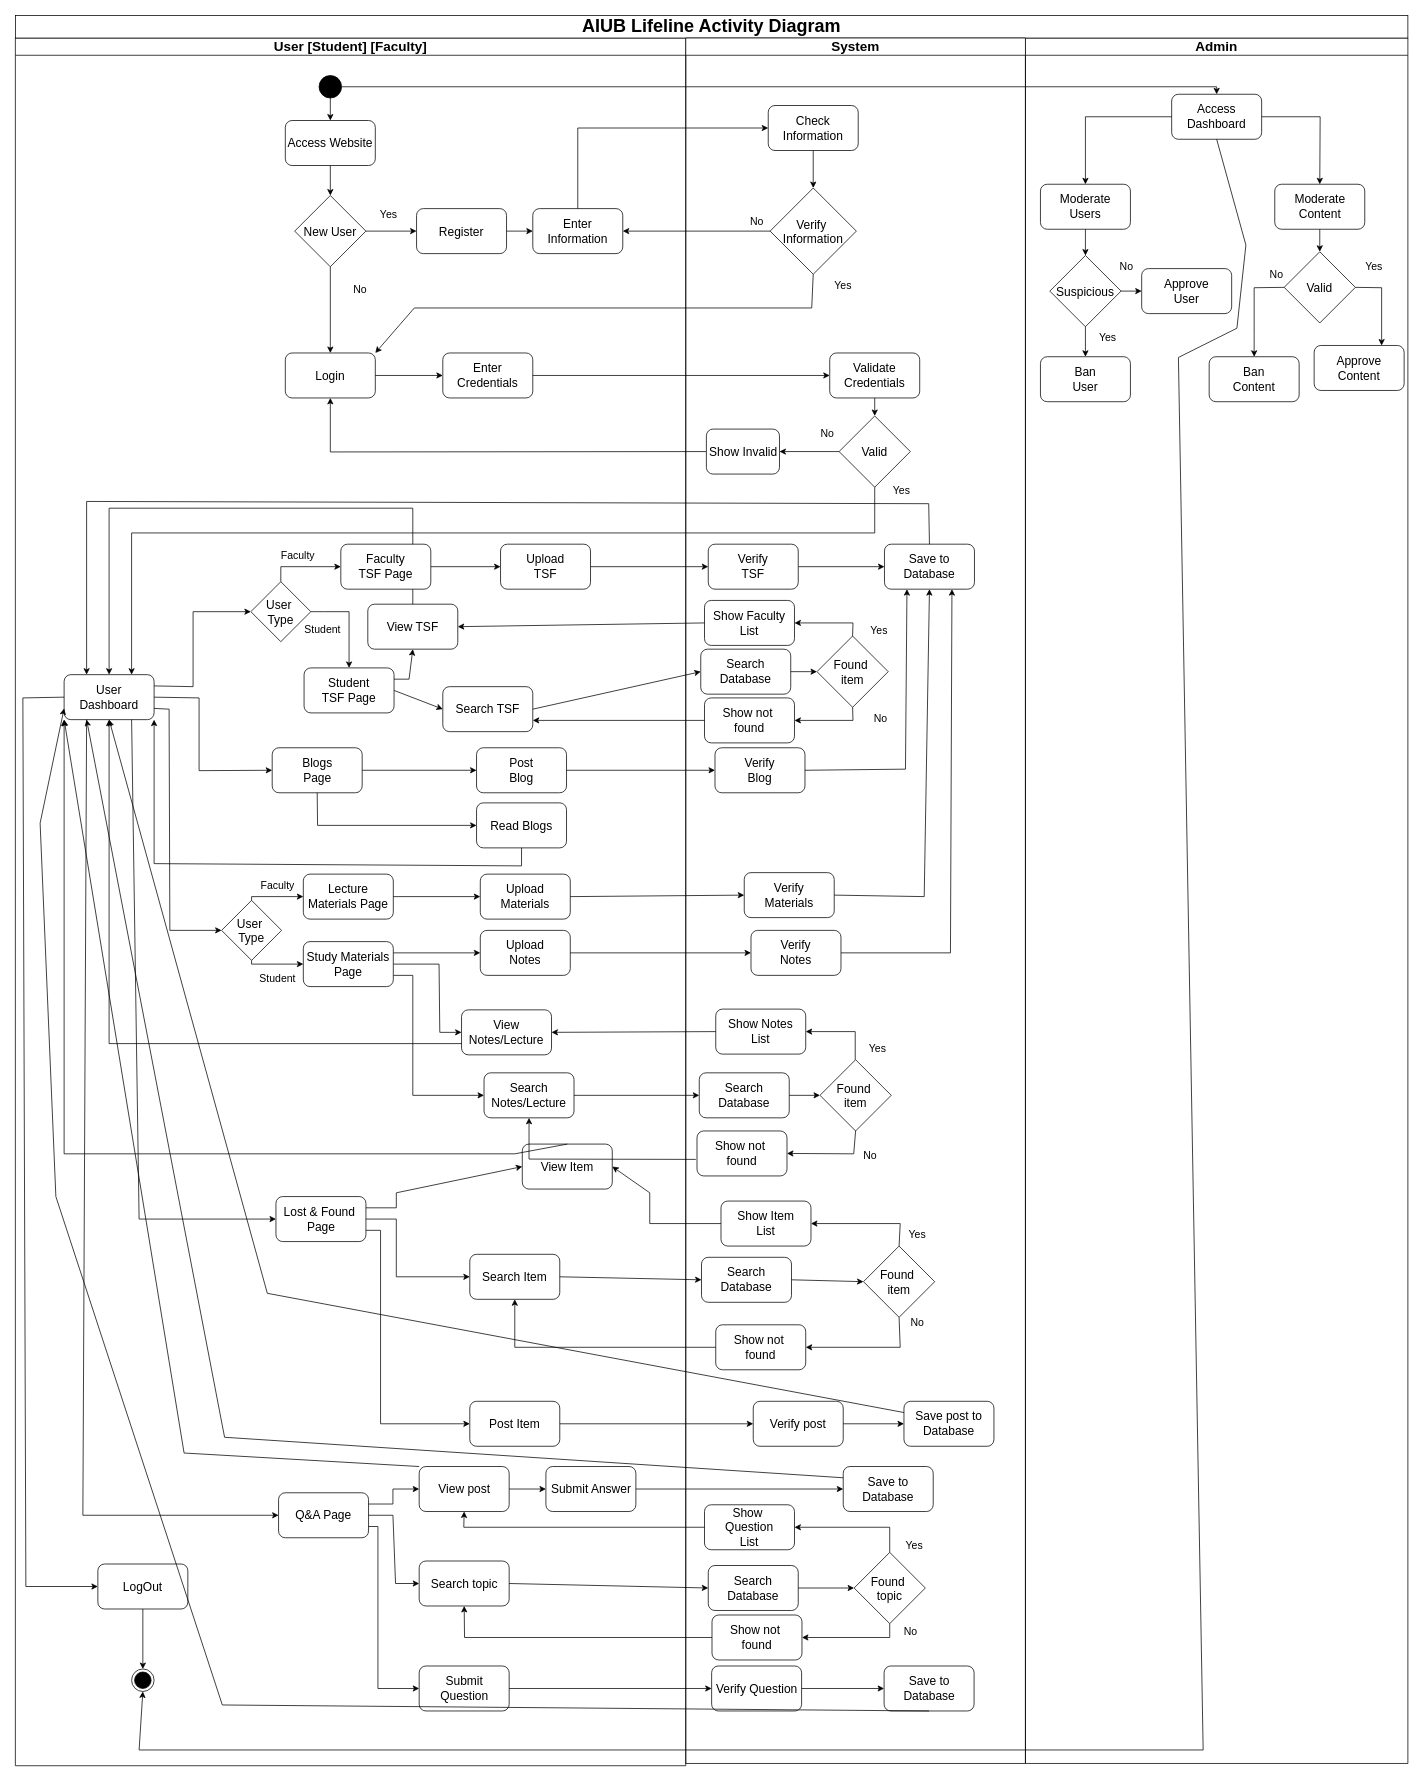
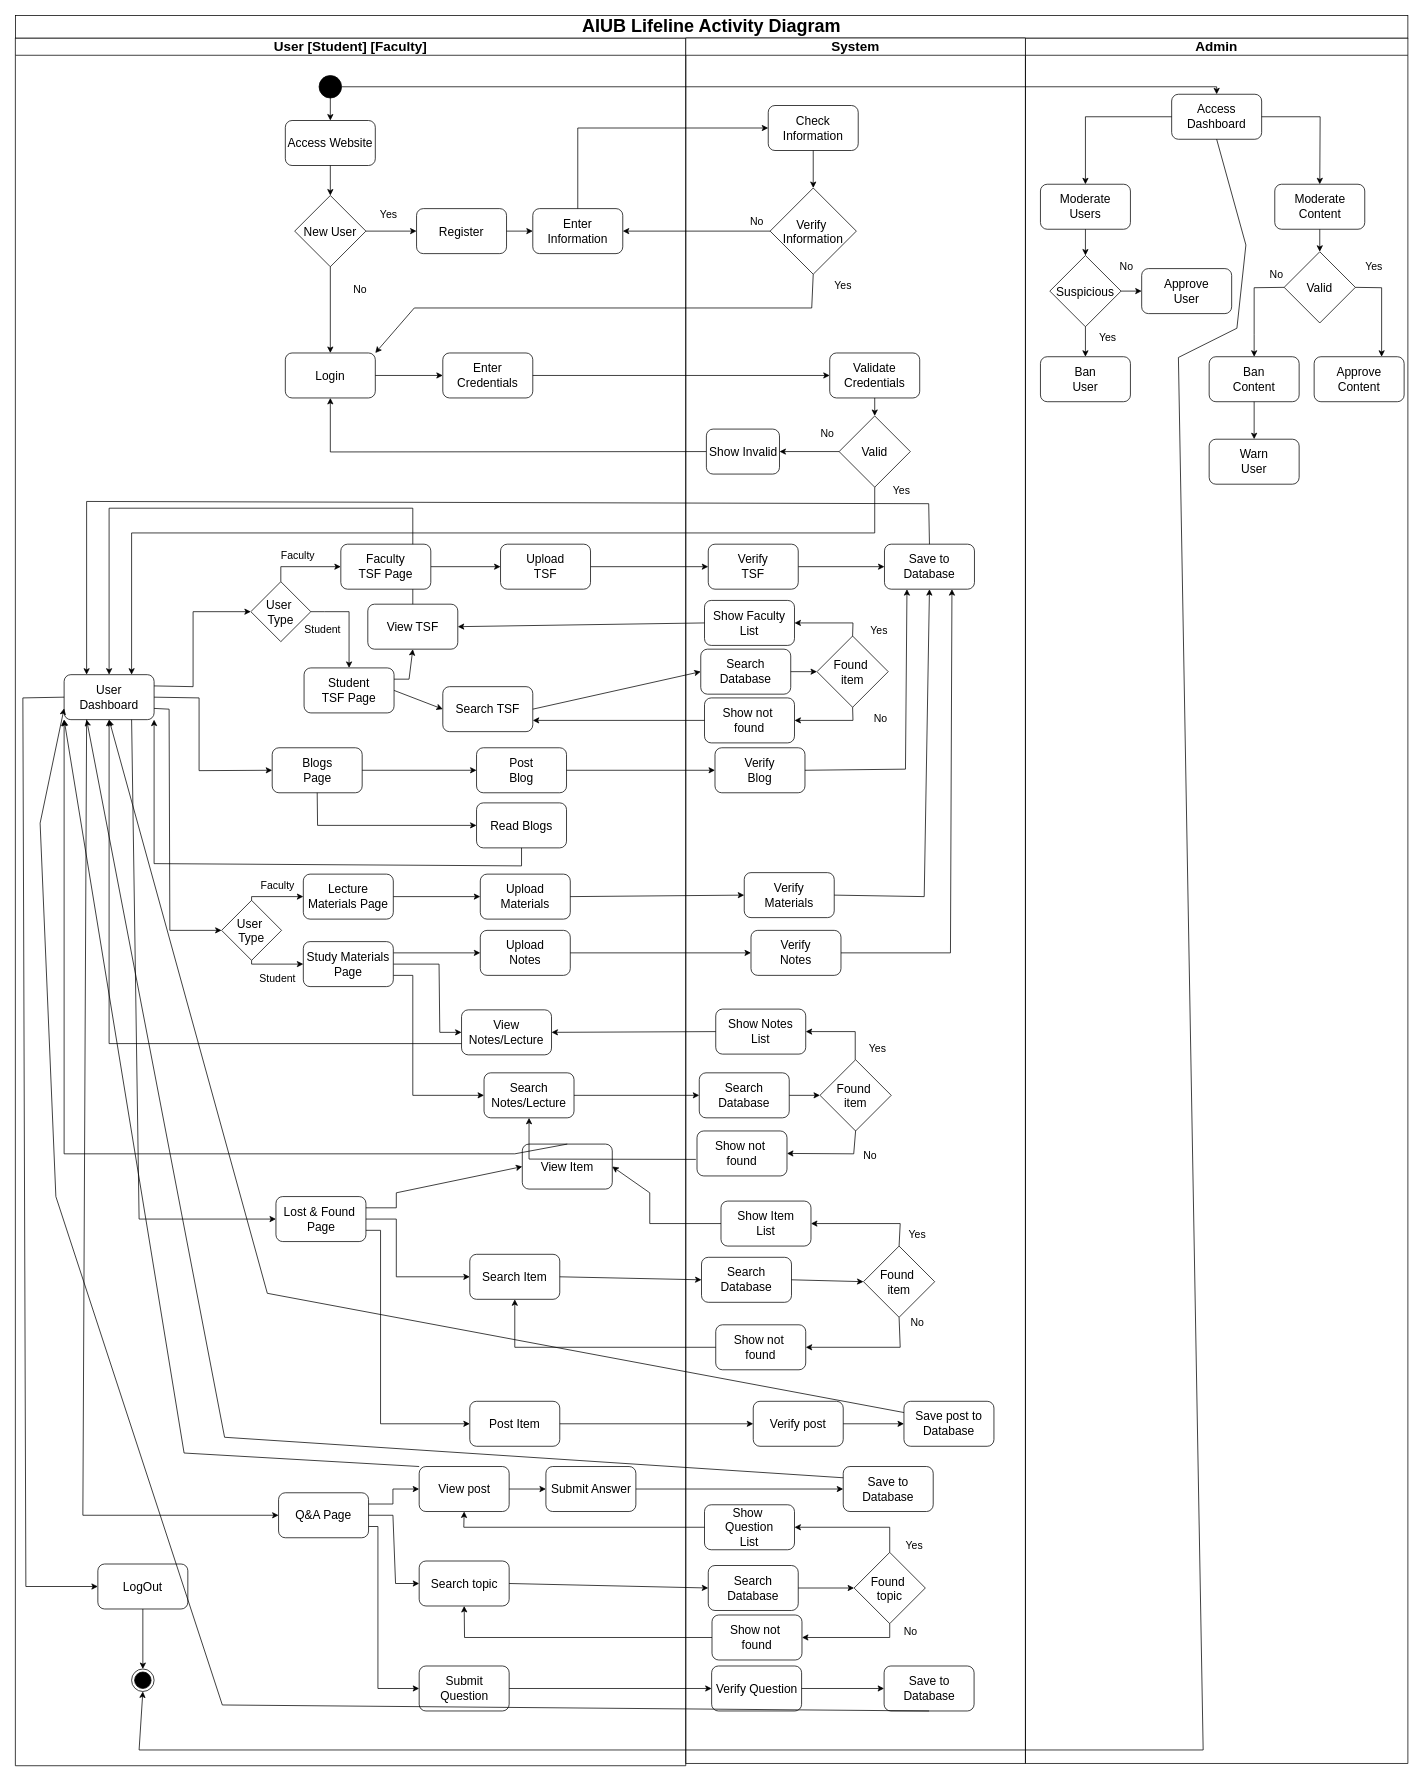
(1359, 368) -> (1359, 379)
none -> (1254, 432)
none -> (1254, 462)
